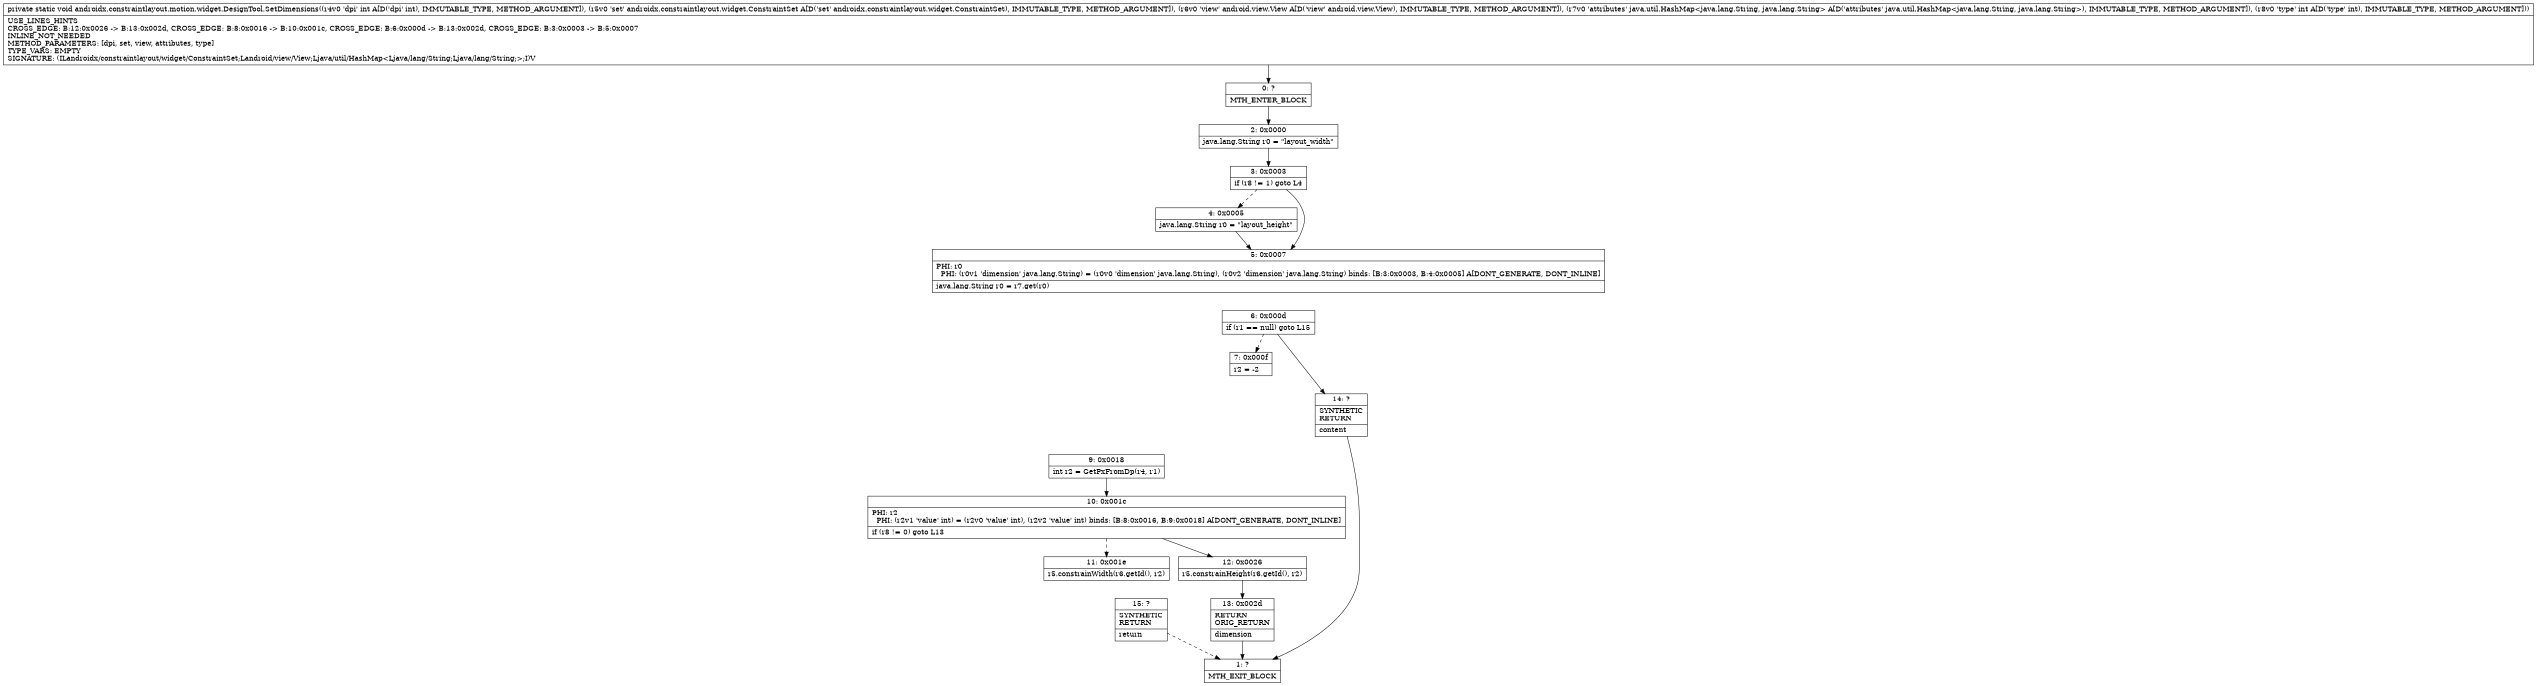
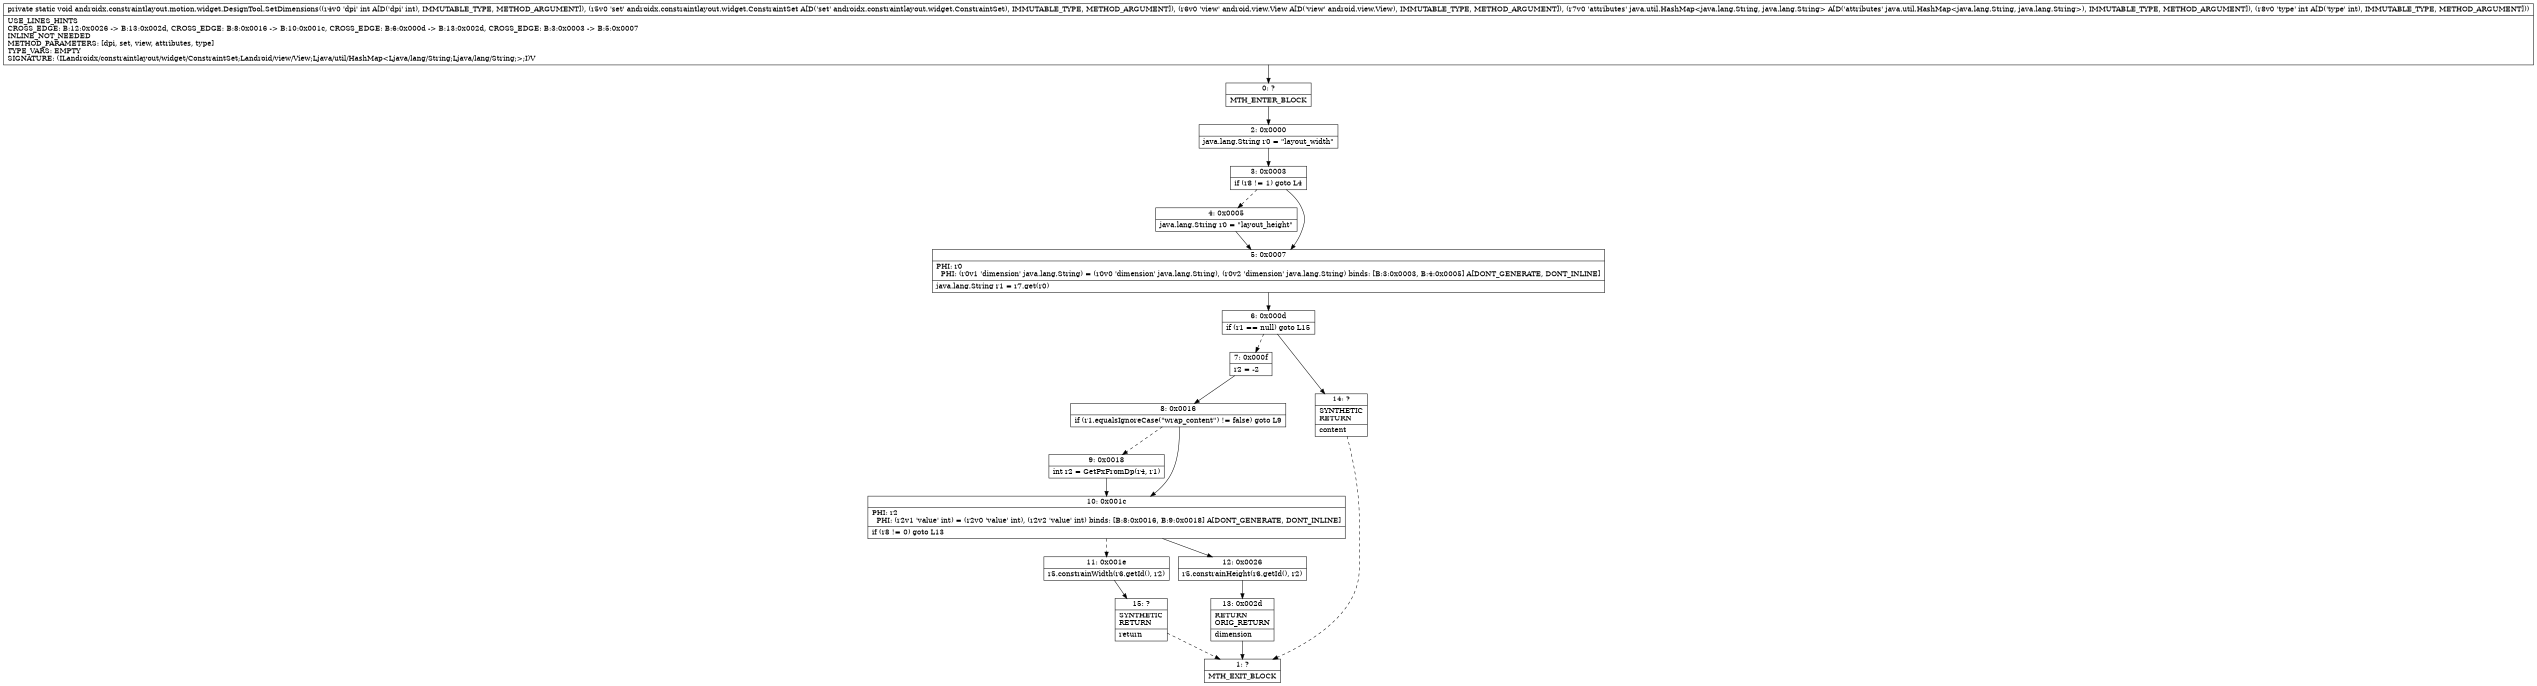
(993, 286) -> (993, 286)
none -> (1269, 299)
none -> (1178, 415)
(1359, 565) -> (1359, 565)
none -> (1119, 587)
